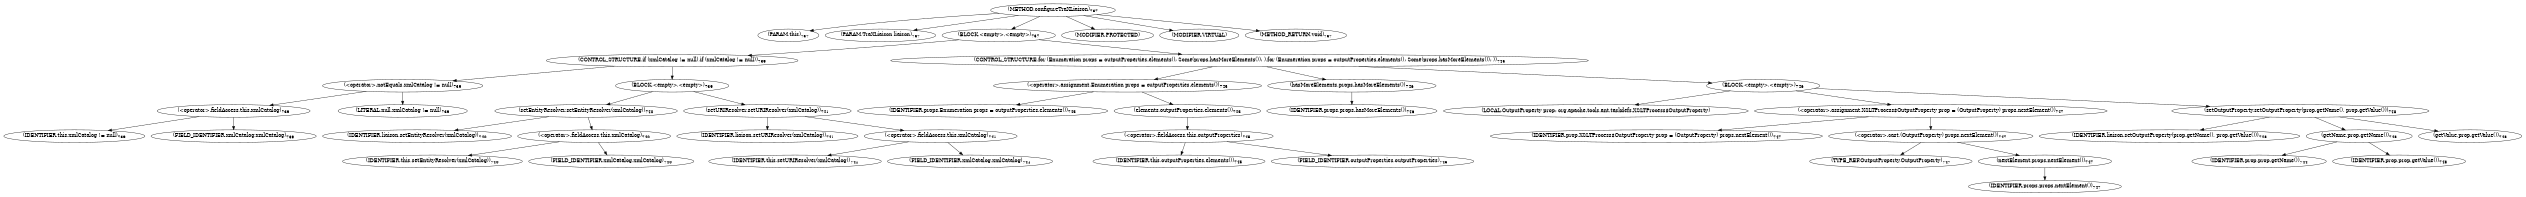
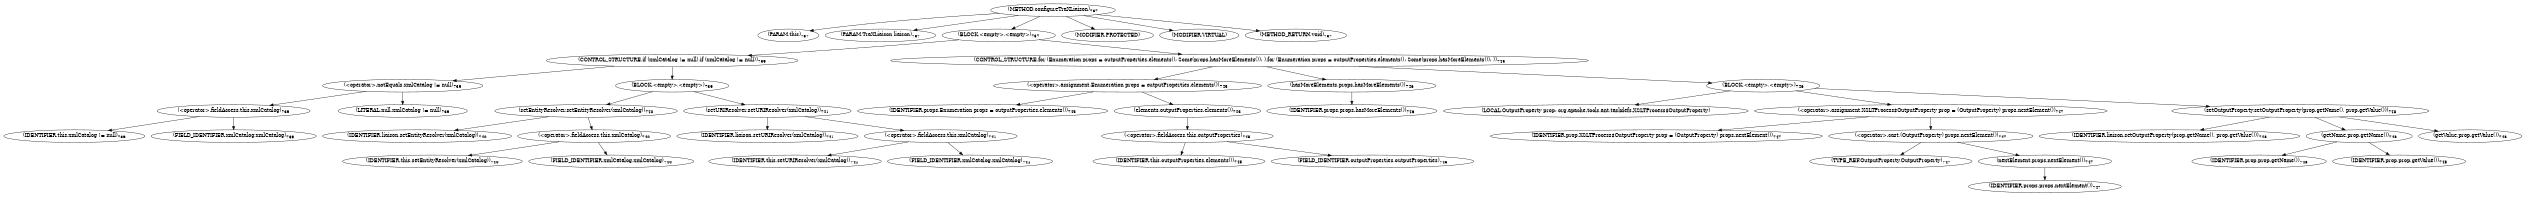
(2304, 161) -> (2304, 161)
